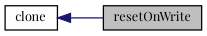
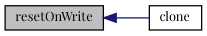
(87, 18) -> (133, 18)
